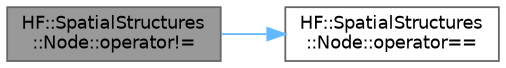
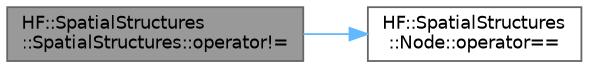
(114, 34) -> (155, 34)
